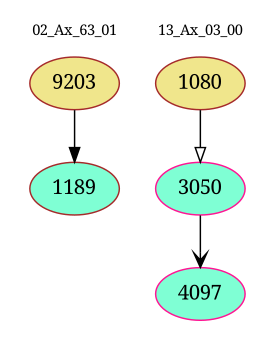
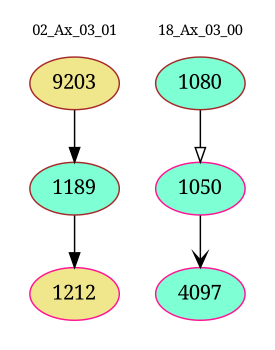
(75, 31) -> (75, 31)
(200, 31) -> (200, 31)
(200, 83) -> (200, 83)
(200, 189) -> (200, 189)
none -> (75, 294)
